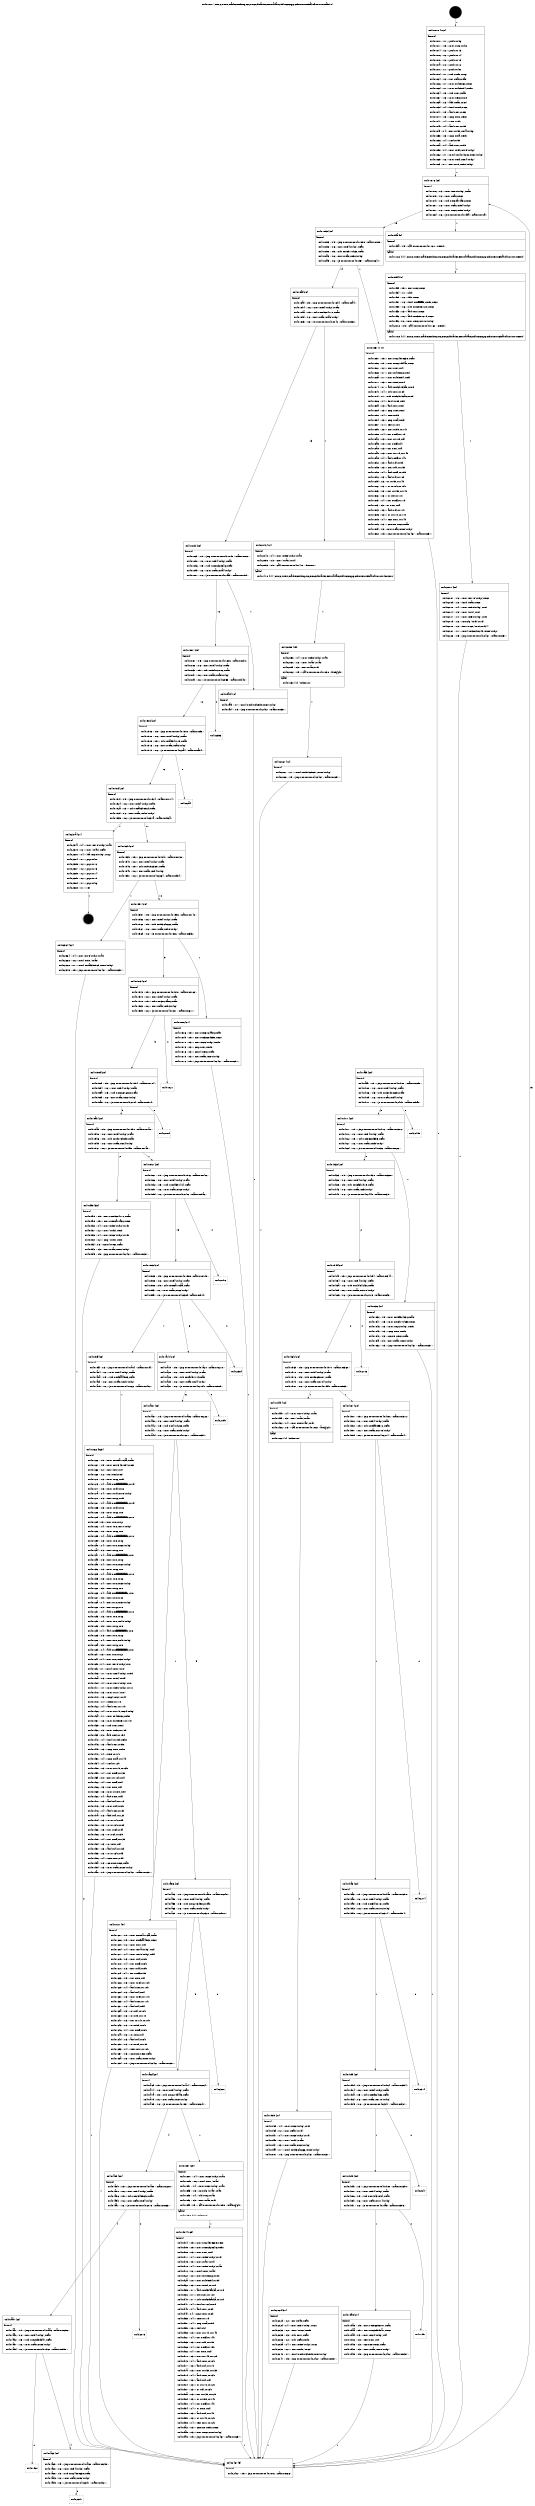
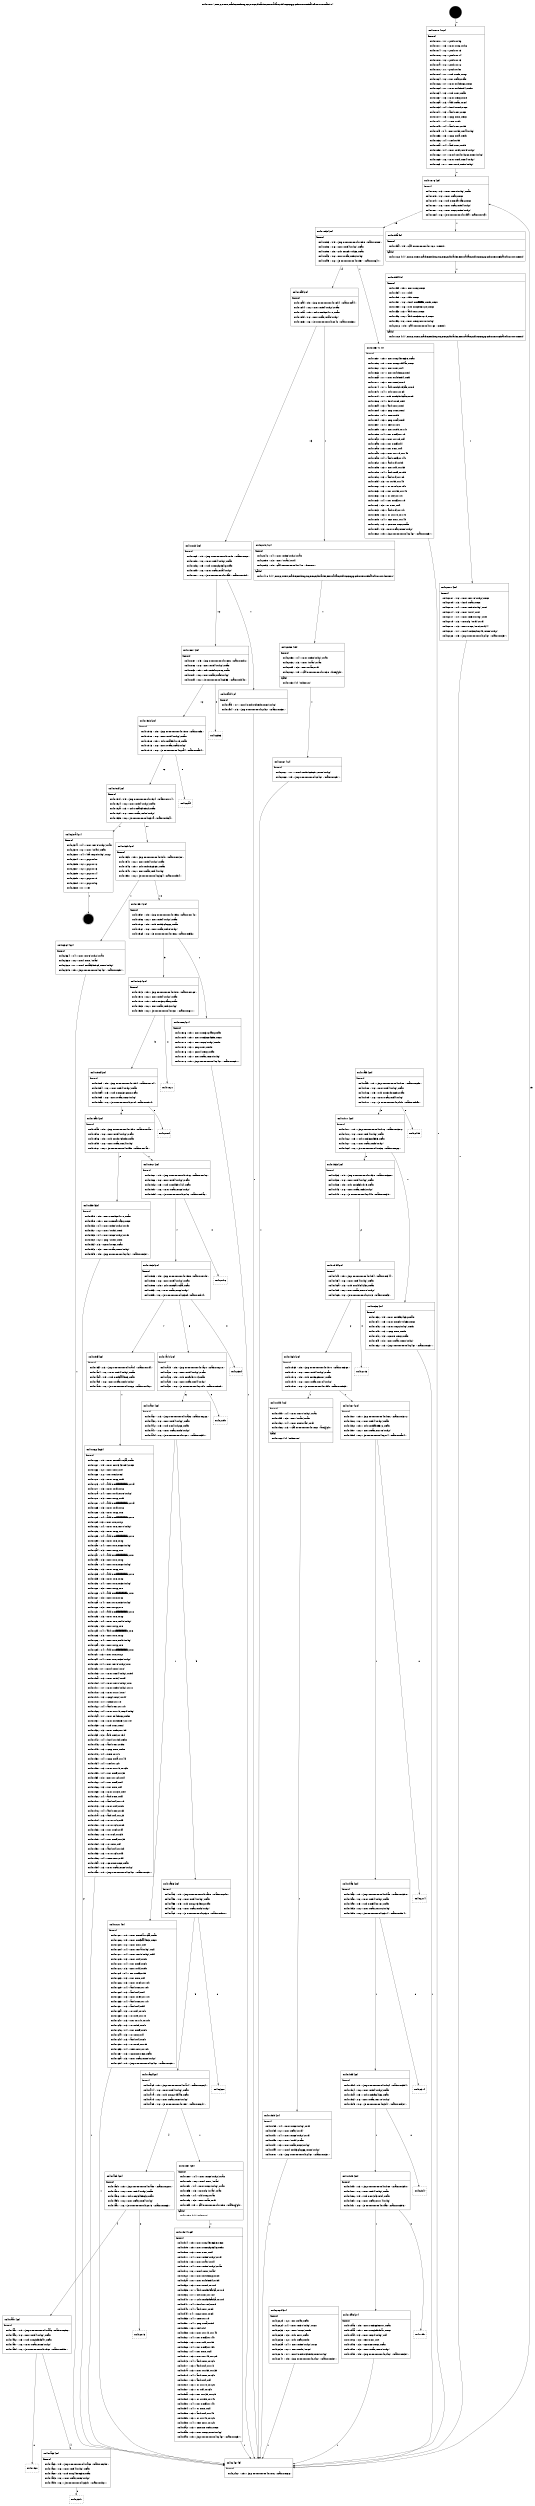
(178, 1230) -> (177, 1230)
